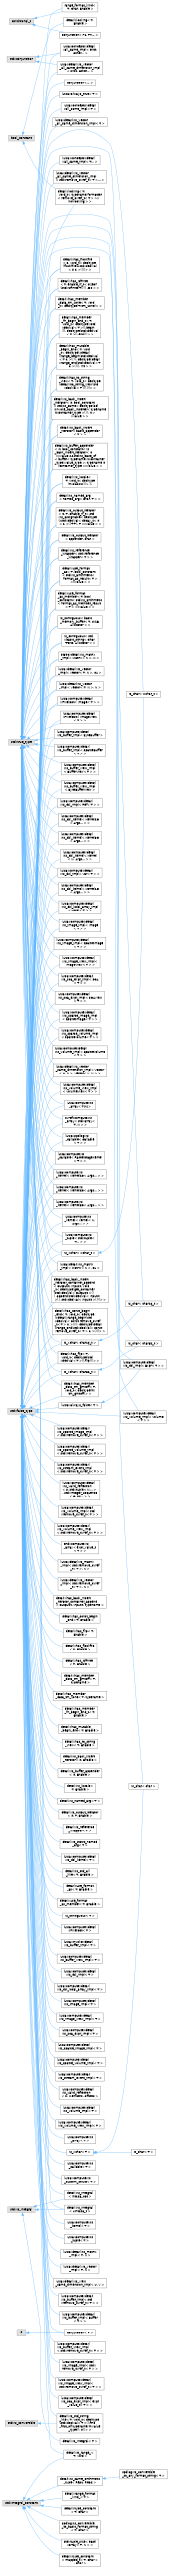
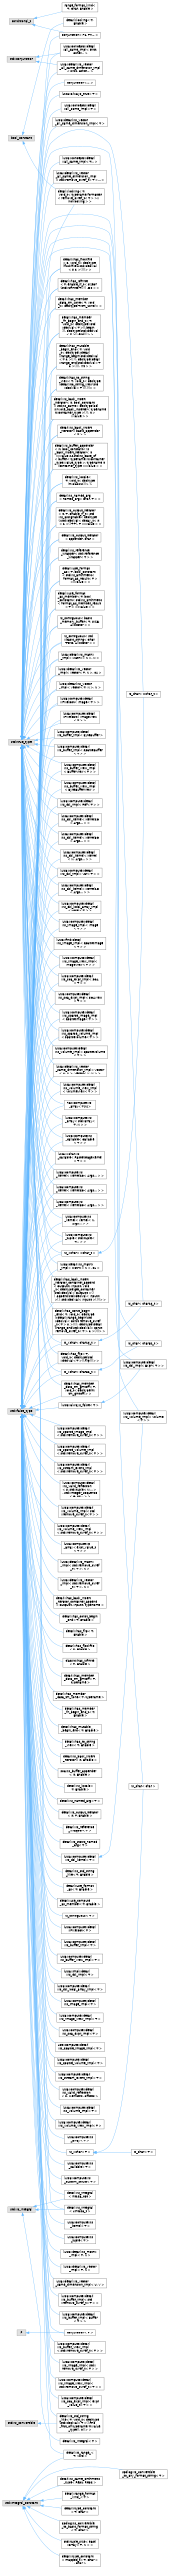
(32, 369) -> (32, 383)
(80, 657) -> (80, 657)
(80, 944) -> (80, 944)
(80, 1105) -> (80, 1105)
(80, 1122) -> (80, 1122)
(80, 1140) -> (80, 1140)
(80, 1158) -> (80, 1158)
(80, 1414) -> (128, 1642)
(80, 1548) -> (80, 1548)
(80, 1663) -> (80, 1663)
(80, 1773) -> (80, 1773)
(80, 1873) -> (80, 1873)
(80, 1903) -> (80, 1903)
(80, 1944) -> (80, 1944)
(80, 1973) -> (80, 1973)
(80, 2047) -> (80, 2047)
(80, 2283) -> (80, 2283)
(113, 2478) -> (69, 2469)
